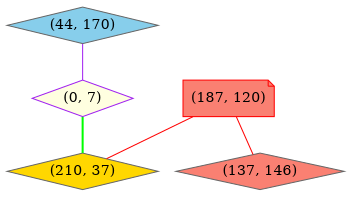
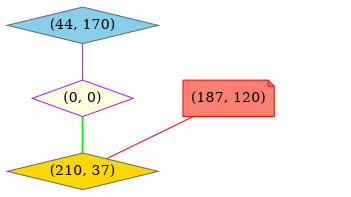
(83, 98) -> (83, 98)
(260, 171) -> none
